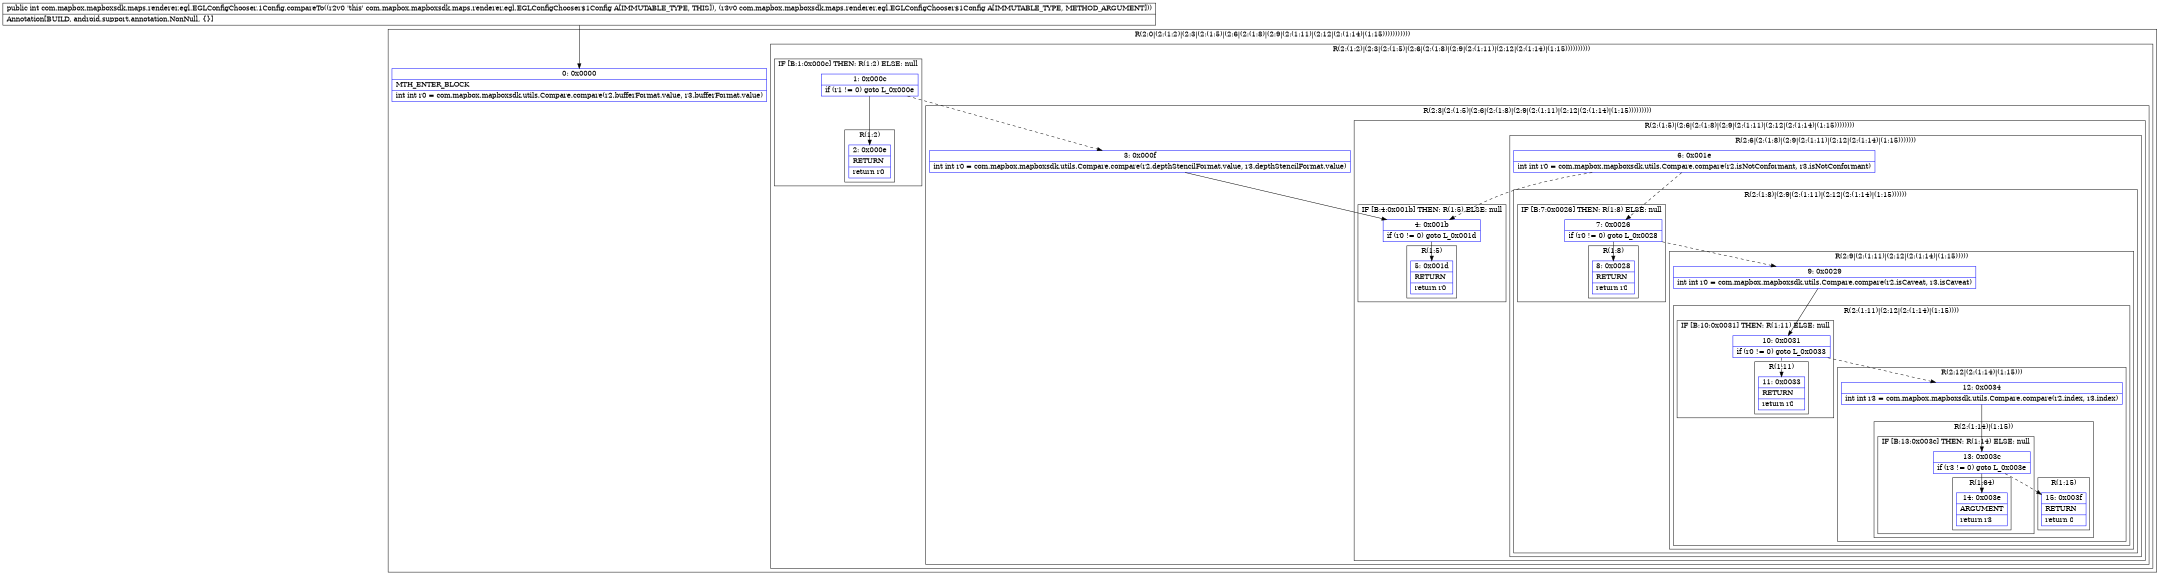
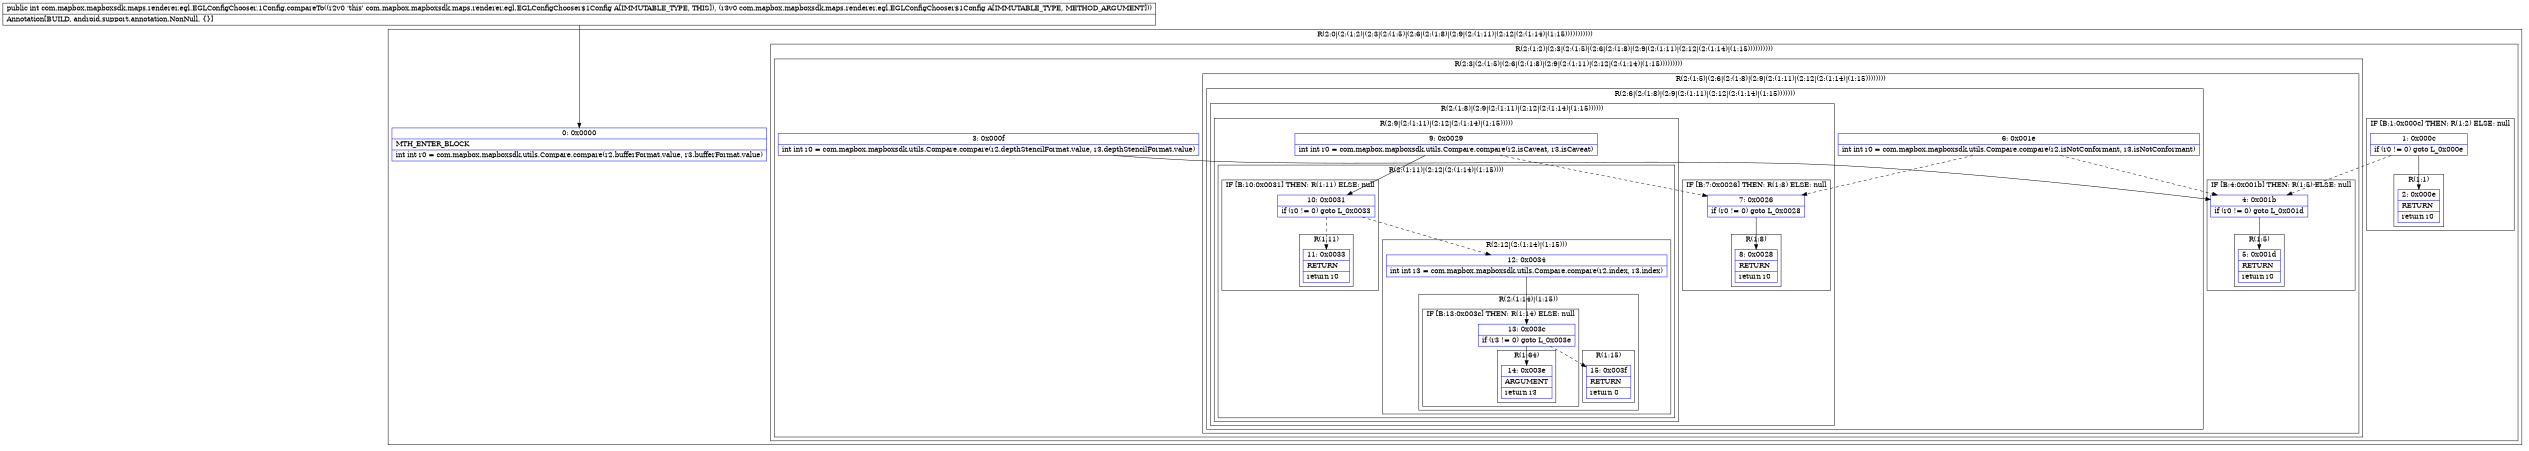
(870, 90) -> (2419, 150)
(1003, 123) -> (2341, 174)
(870, 135) -> (2419, 180)
(1722, 255) -> (1601, 175)
